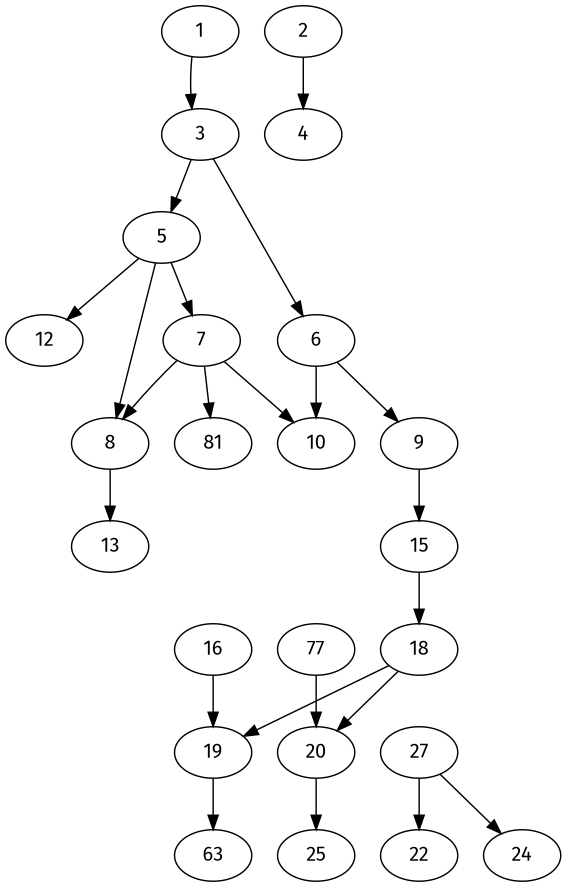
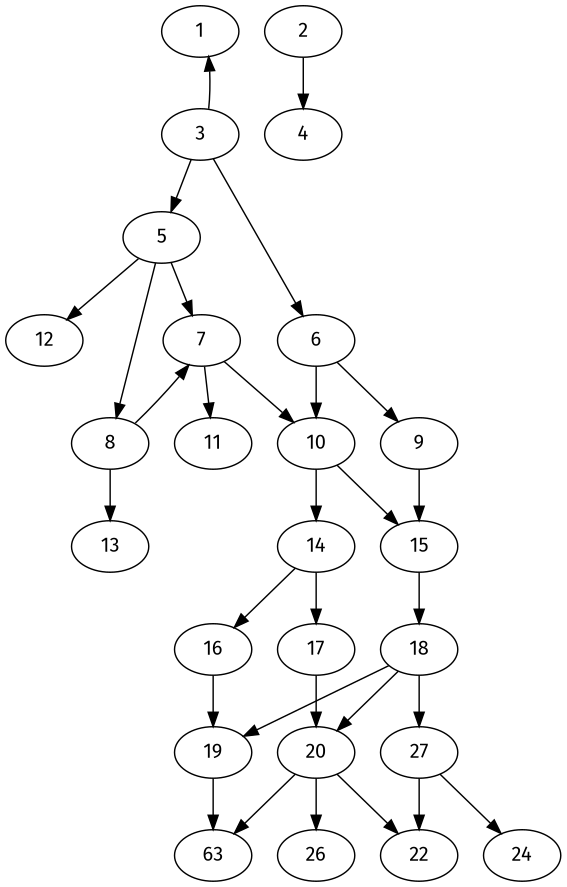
(191, 76) -> (210, 90)
(154, 384) -> (158, 400)
(213, 443) -> (213, 443)
none -> (362, 490)
none -> (316, 546)
(316, 649) -> (316, 649)
none -> (419, 694)
none -> (270, 799)
none -> (362, 799)
(316, 855) -> (316, 855)
